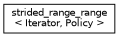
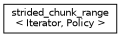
(59, 19) -> (60, 19)
